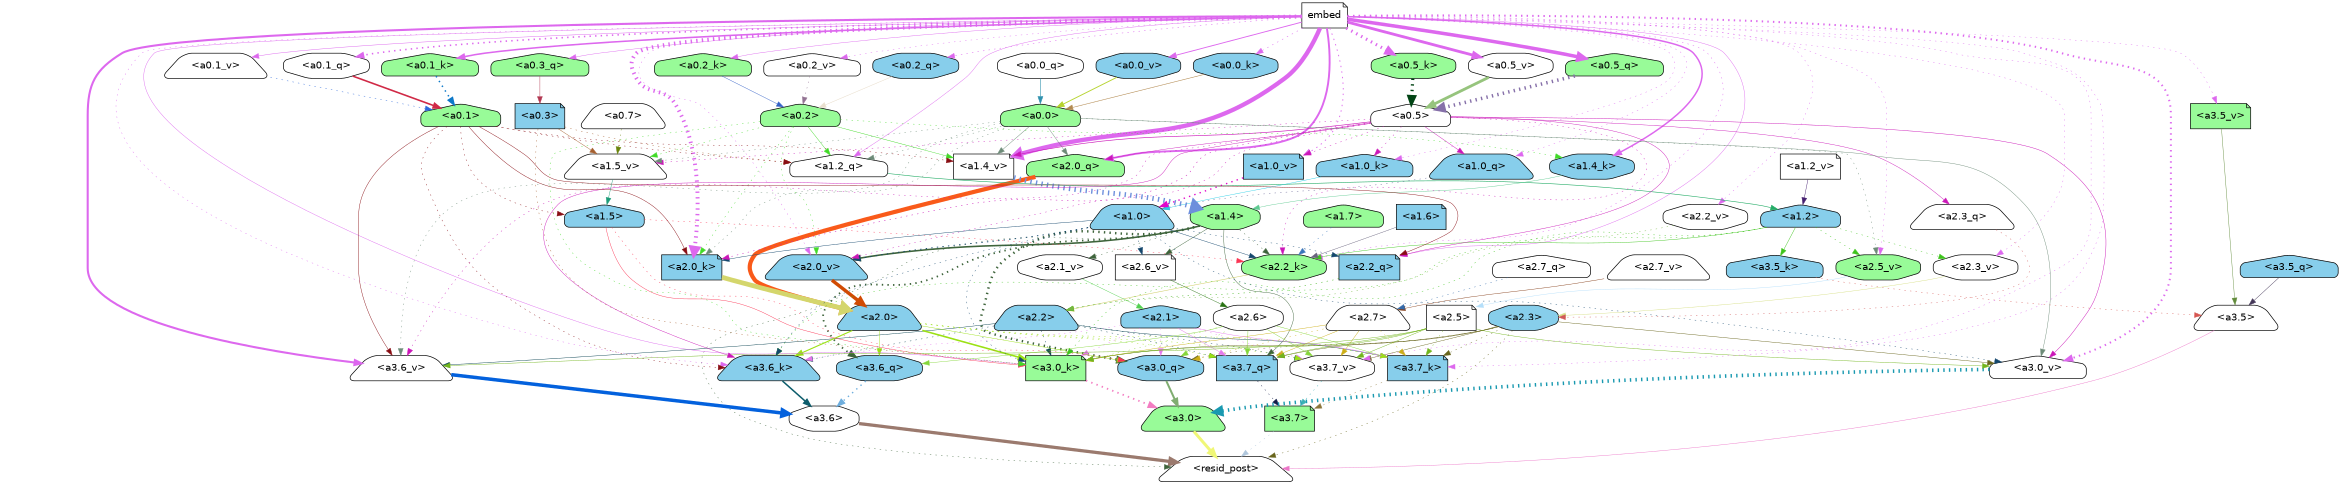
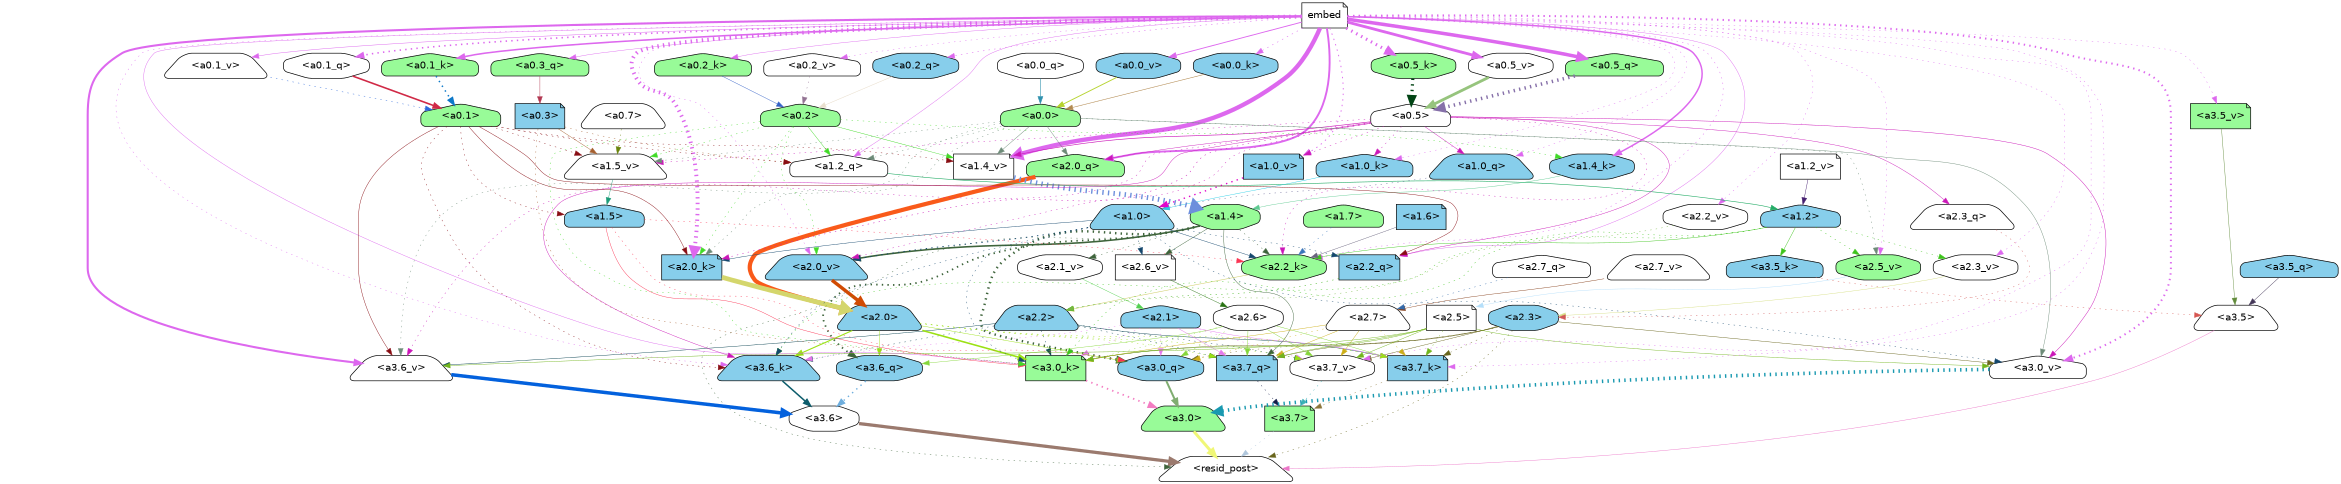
none -> (531, 139)
